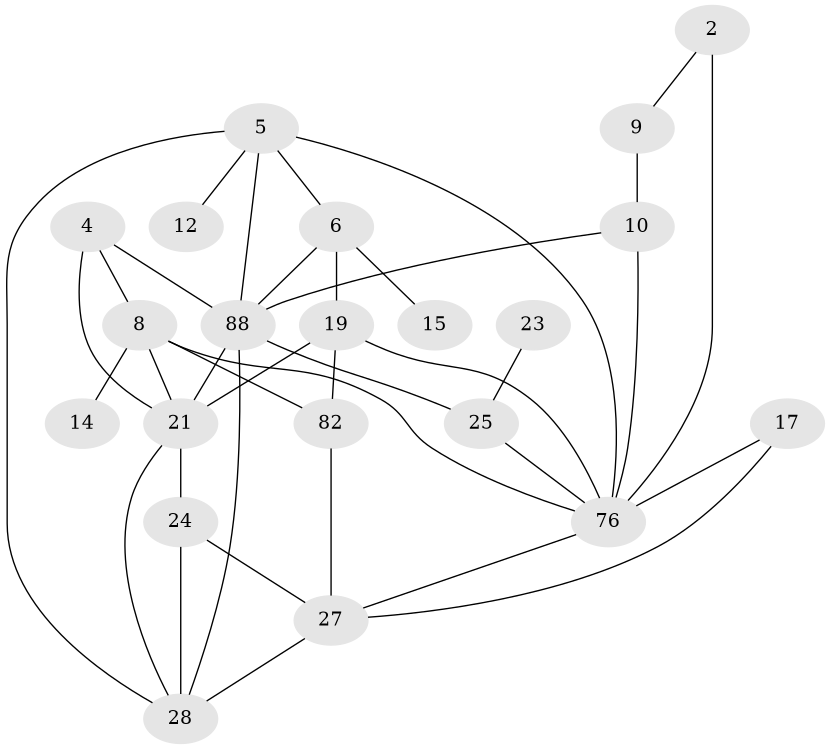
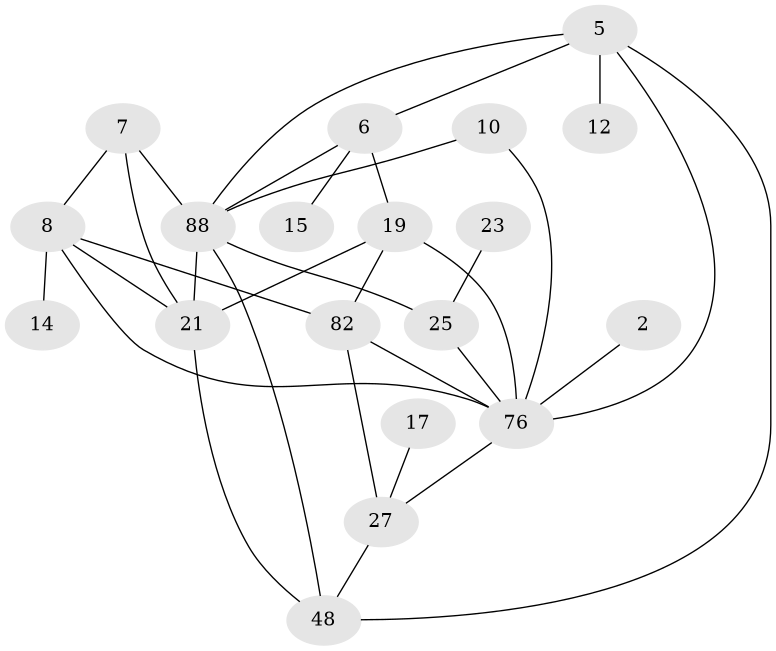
(637, 128) -> none
(88, 227) -> (123, 128)
(698, 473) -> (430, 374)
(181, 522) -> none
(181, 719) -> (324, 620)
